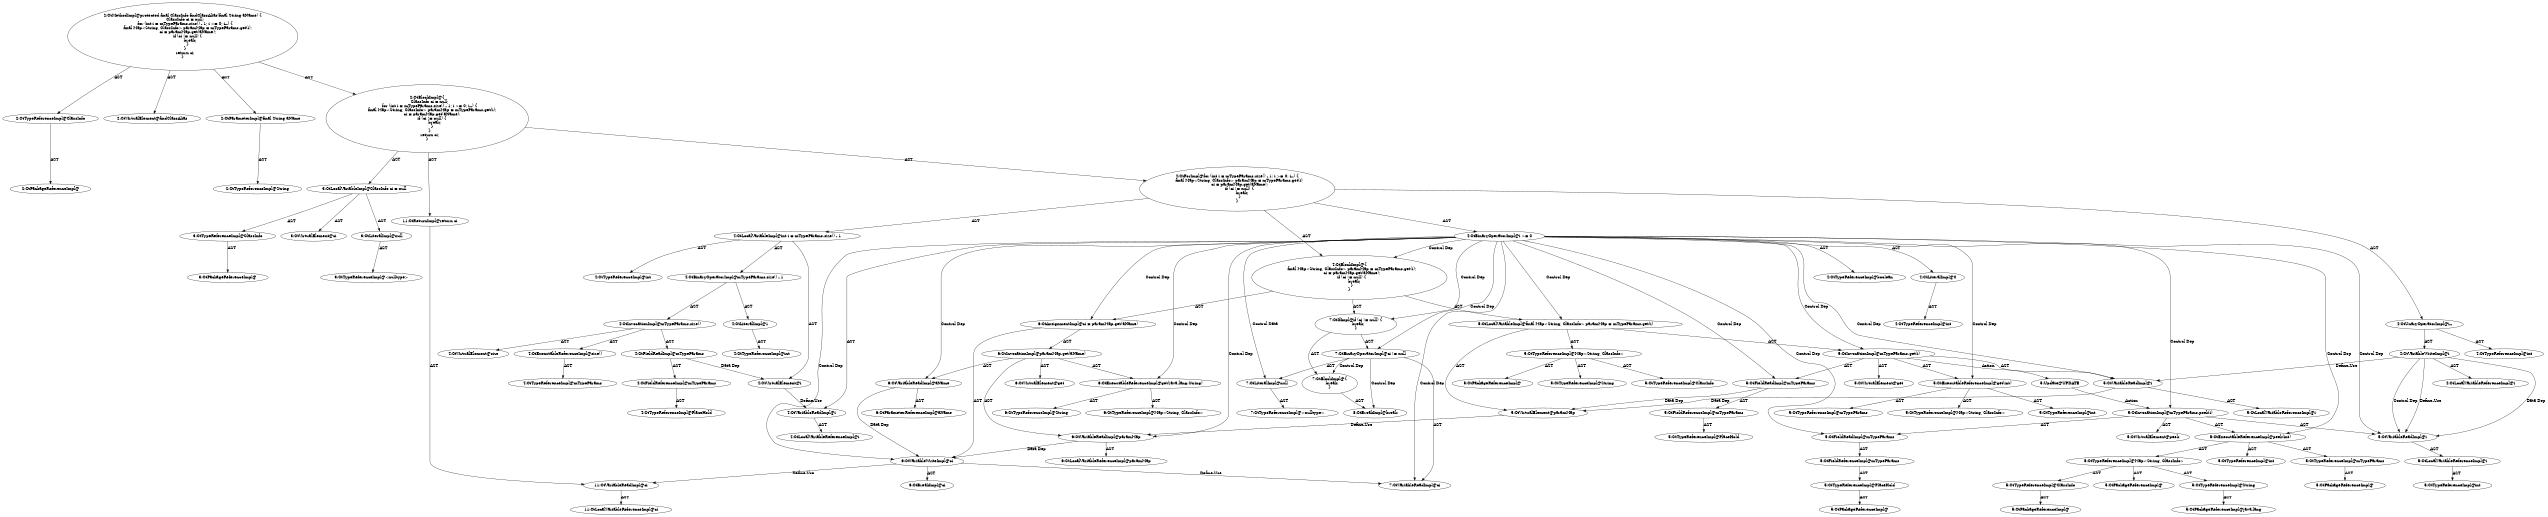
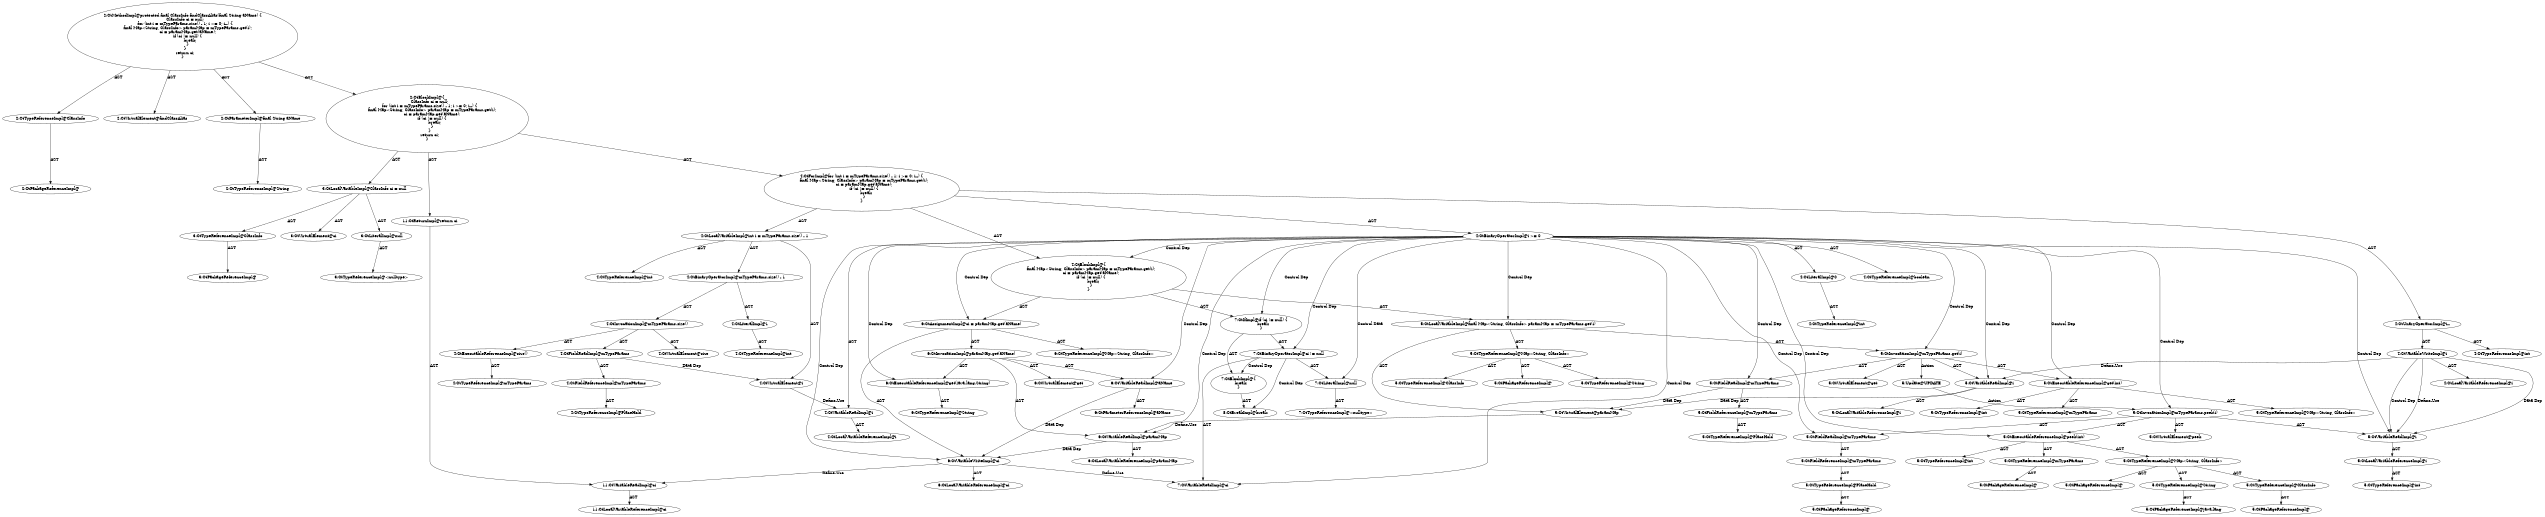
(1152, 397) -> (1036, 339)
(927, 486) -> (974, 486)
